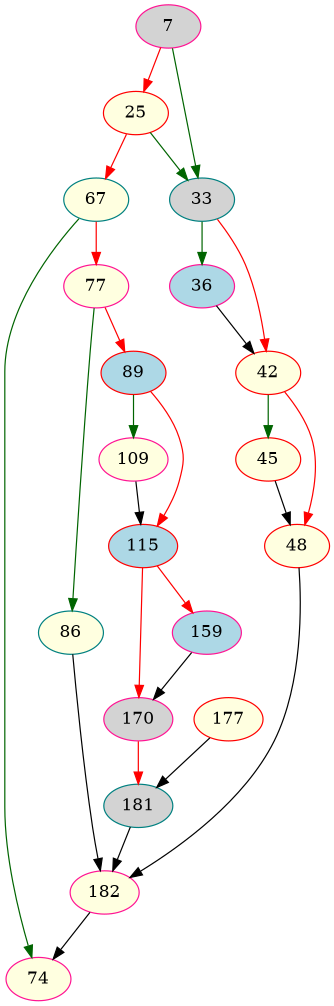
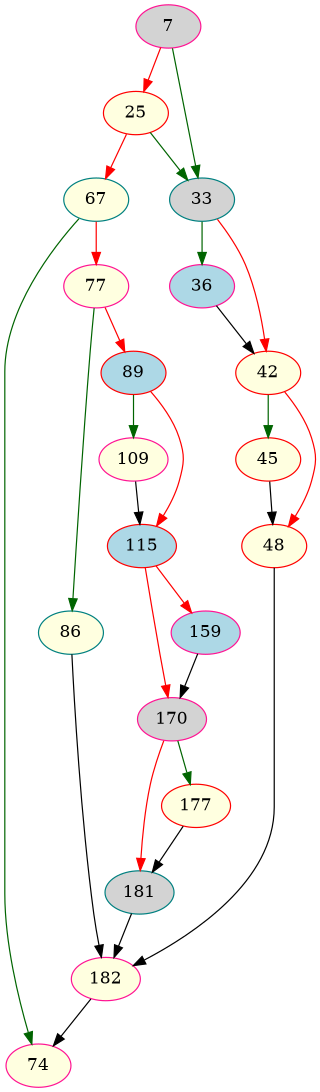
none -> (182, 757)
